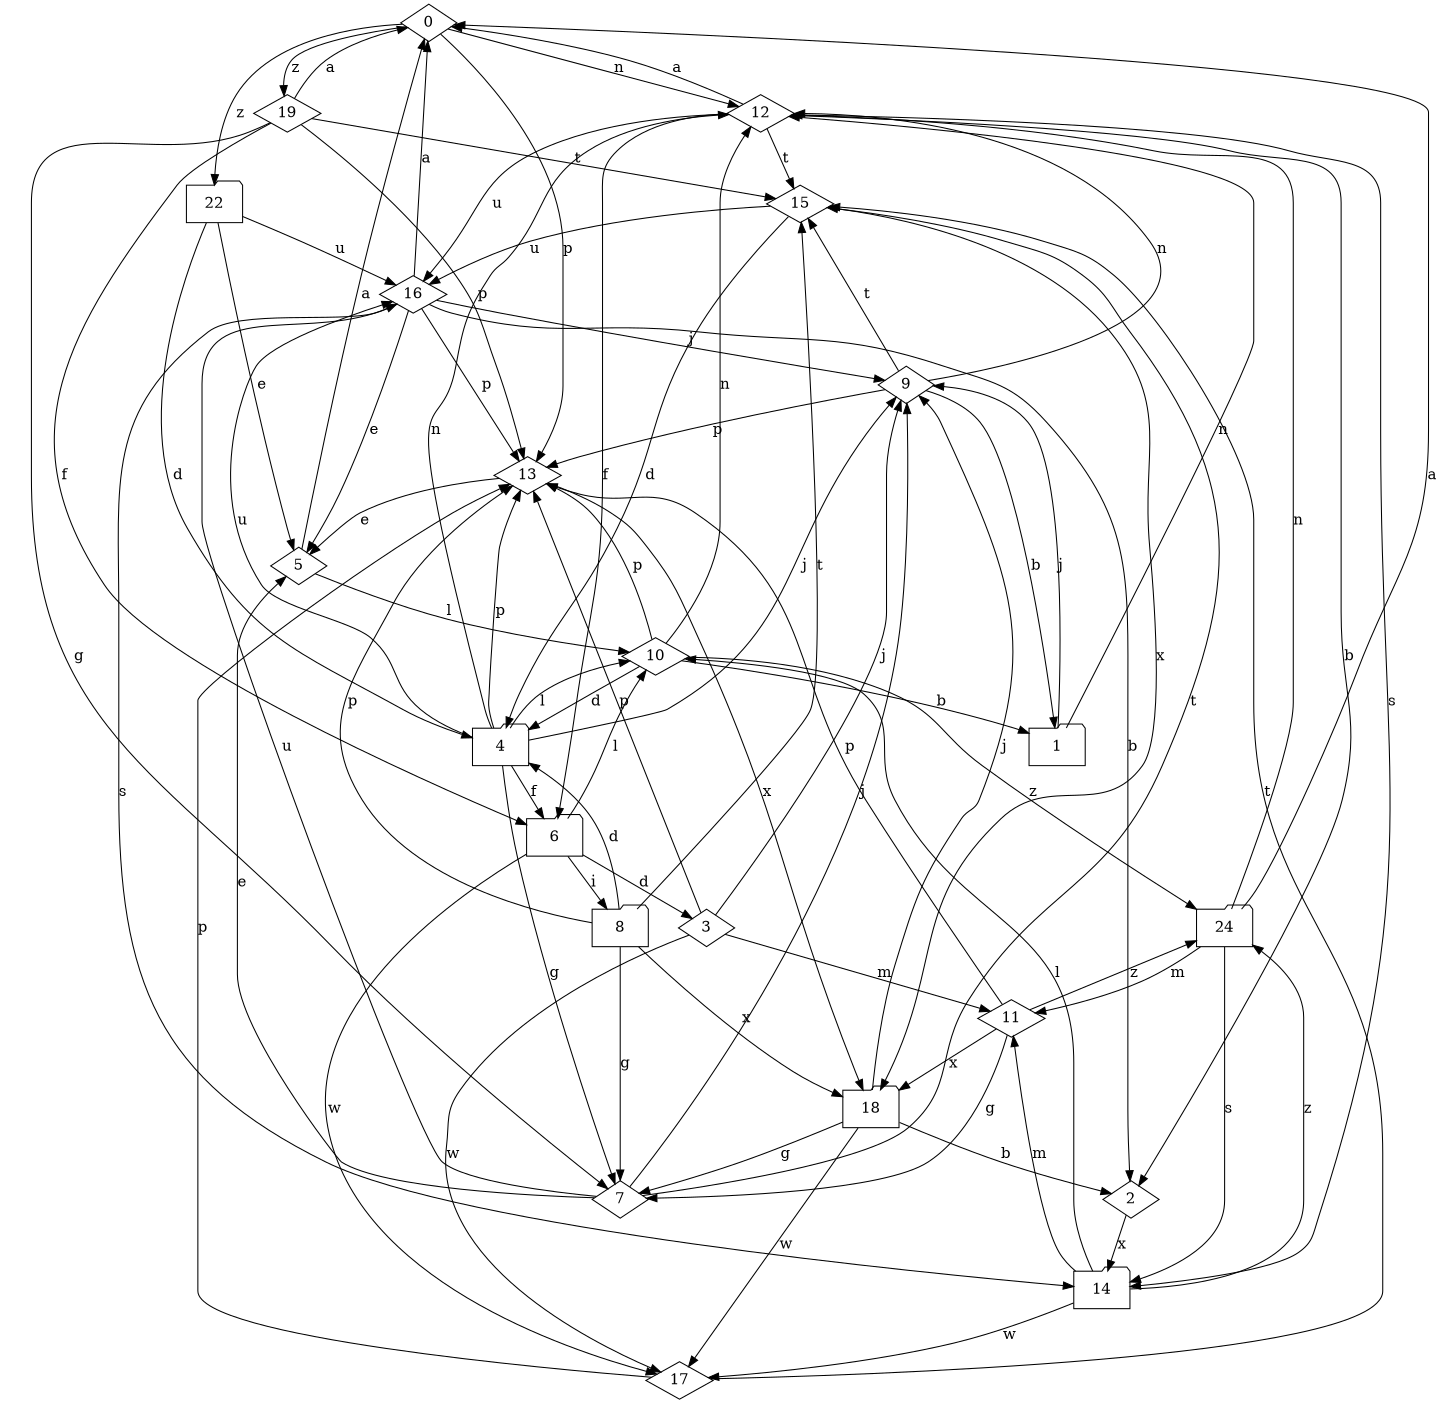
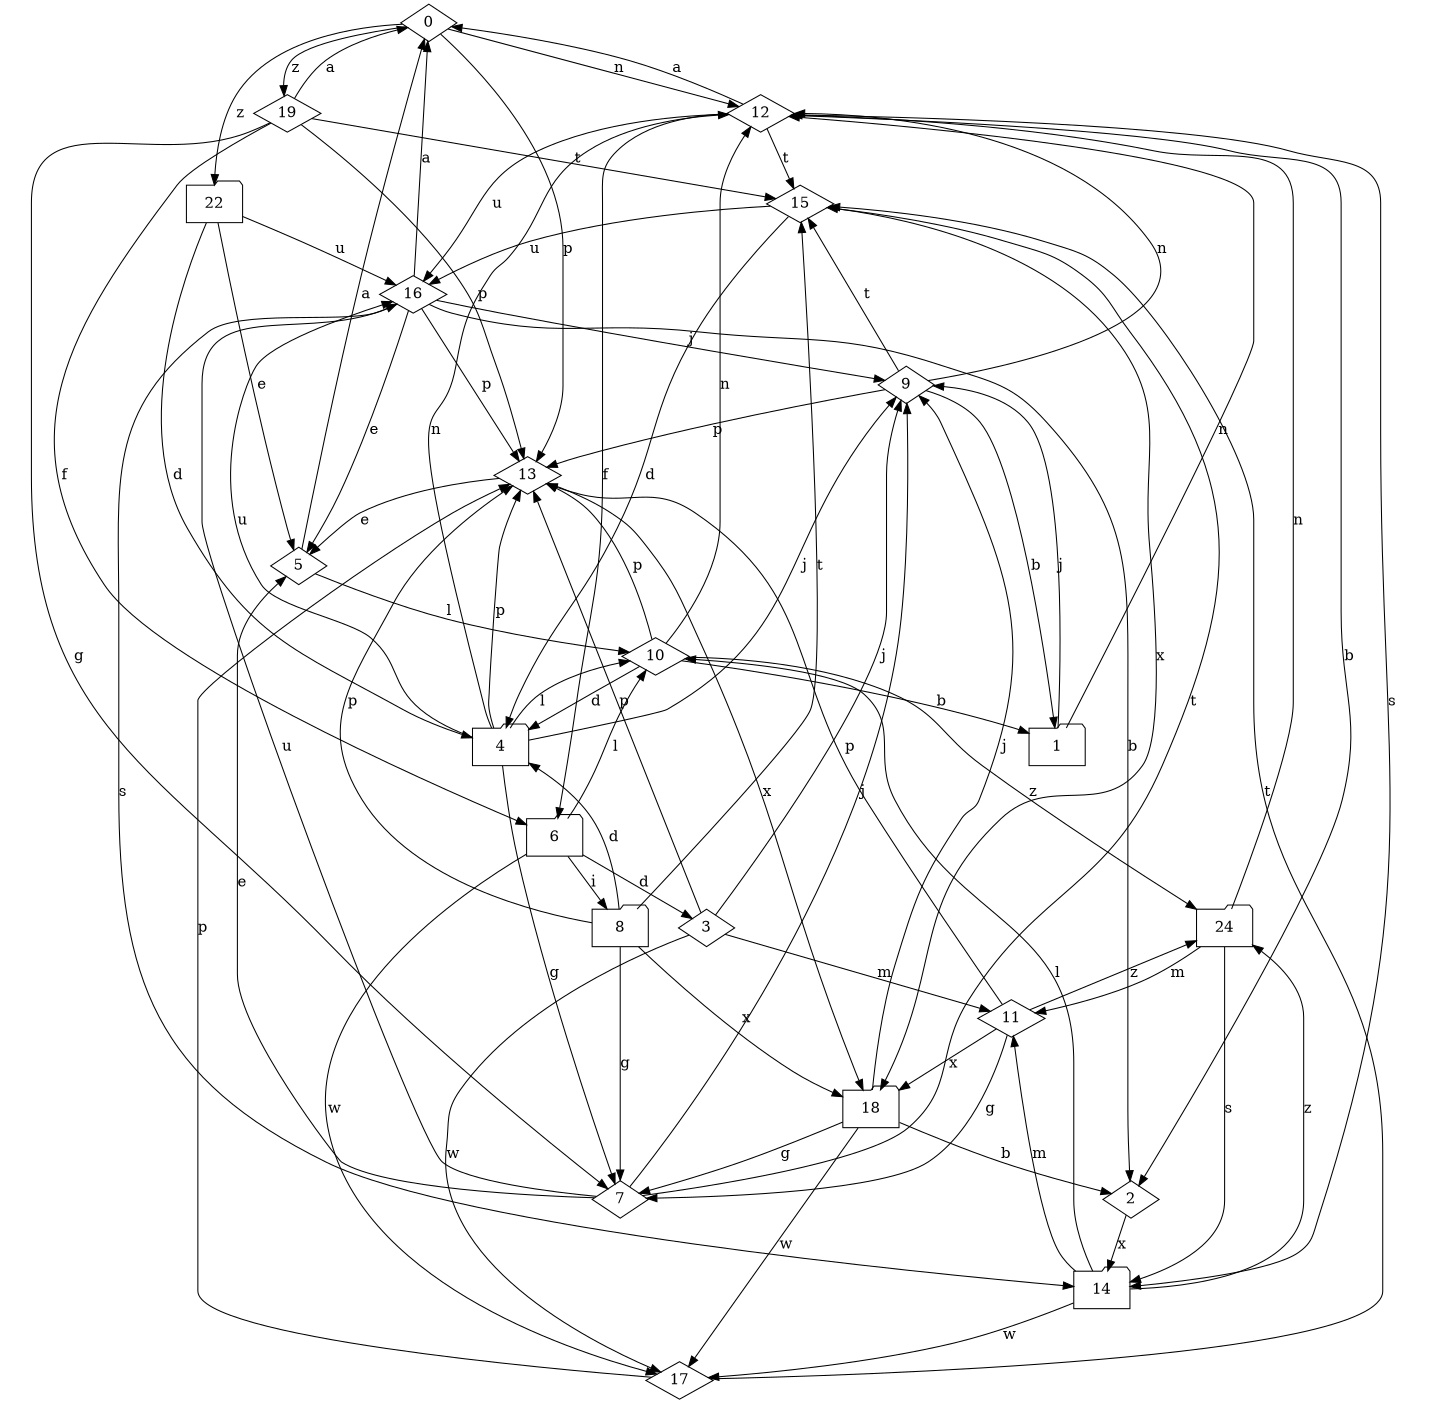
(1366, 90) -> none
(525, 788) -> none
